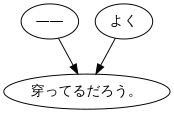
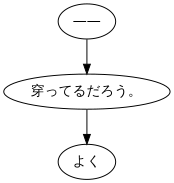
(108, 52) -> (87, 122)
